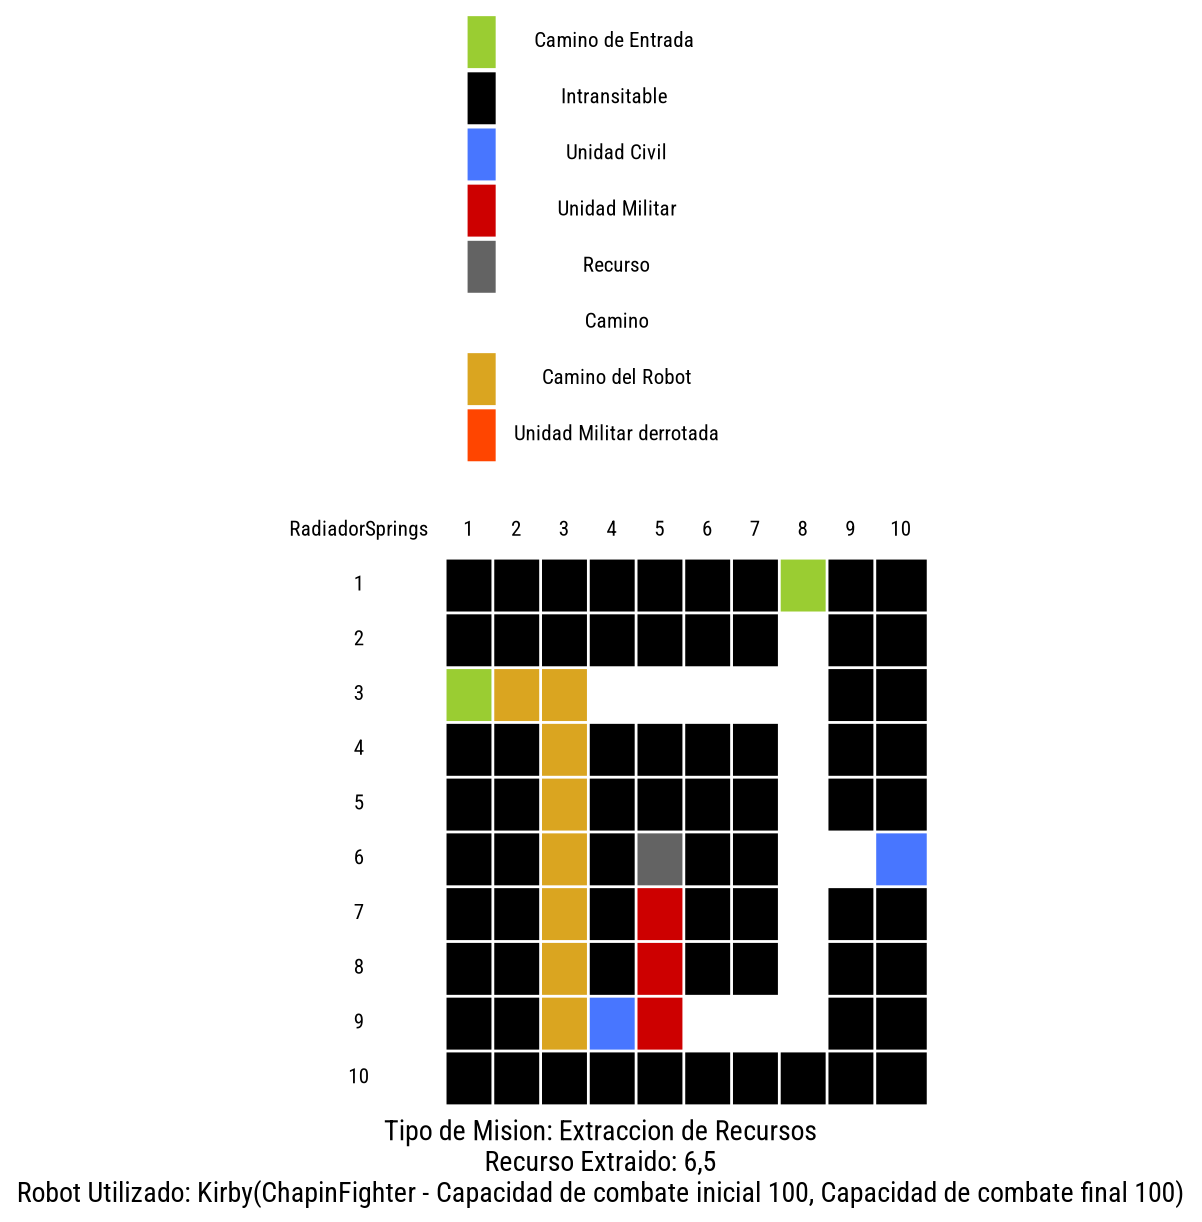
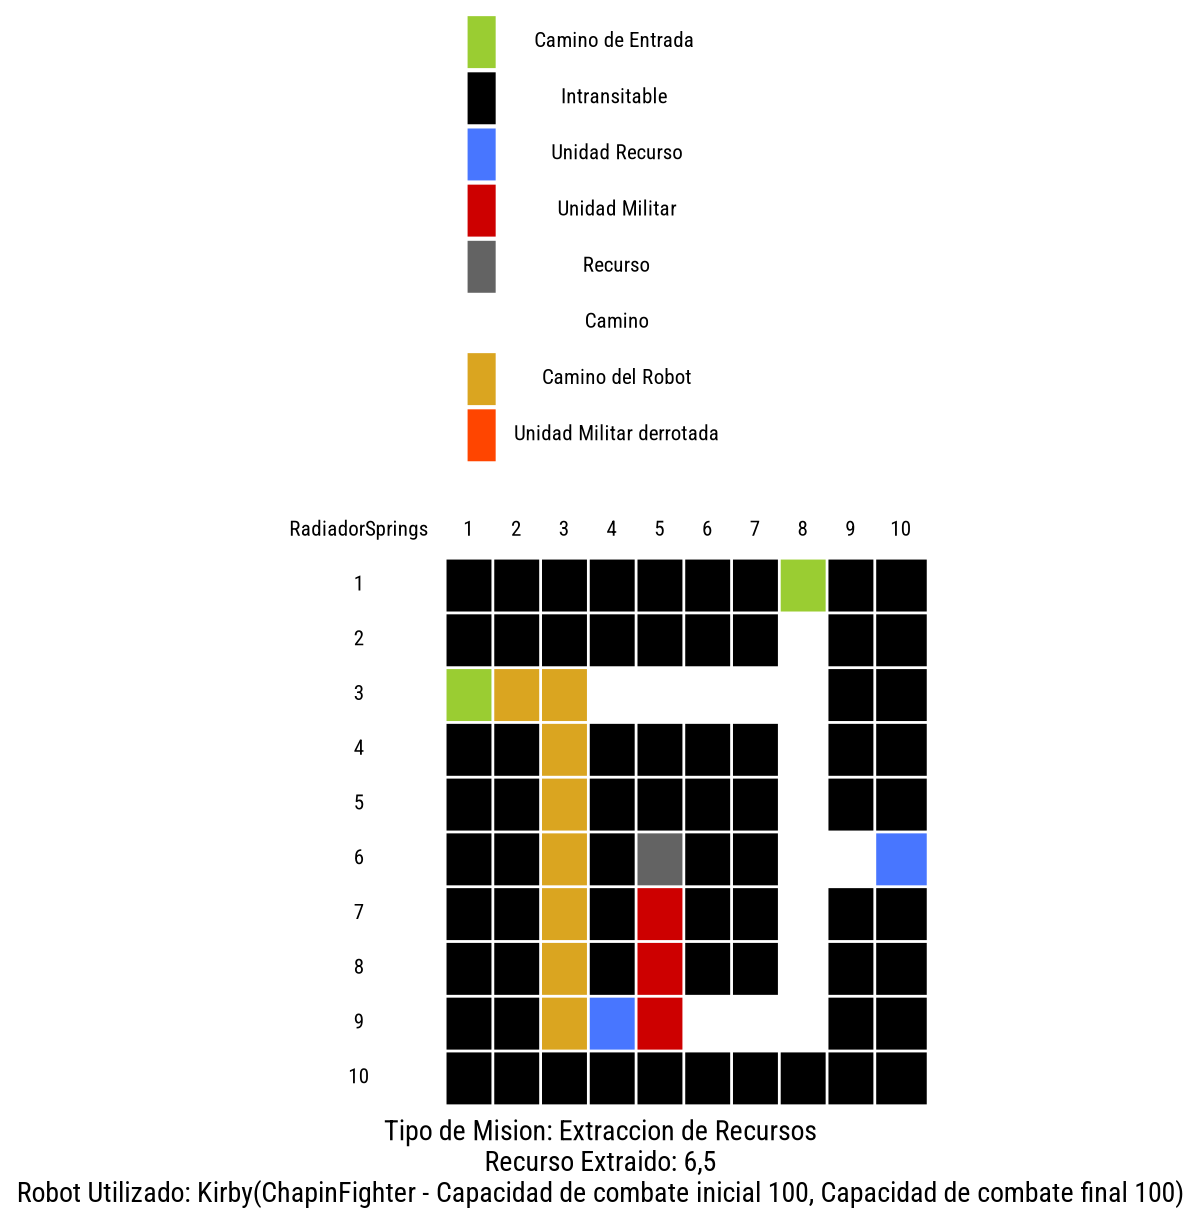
(617, 153) -> (617, 153)
